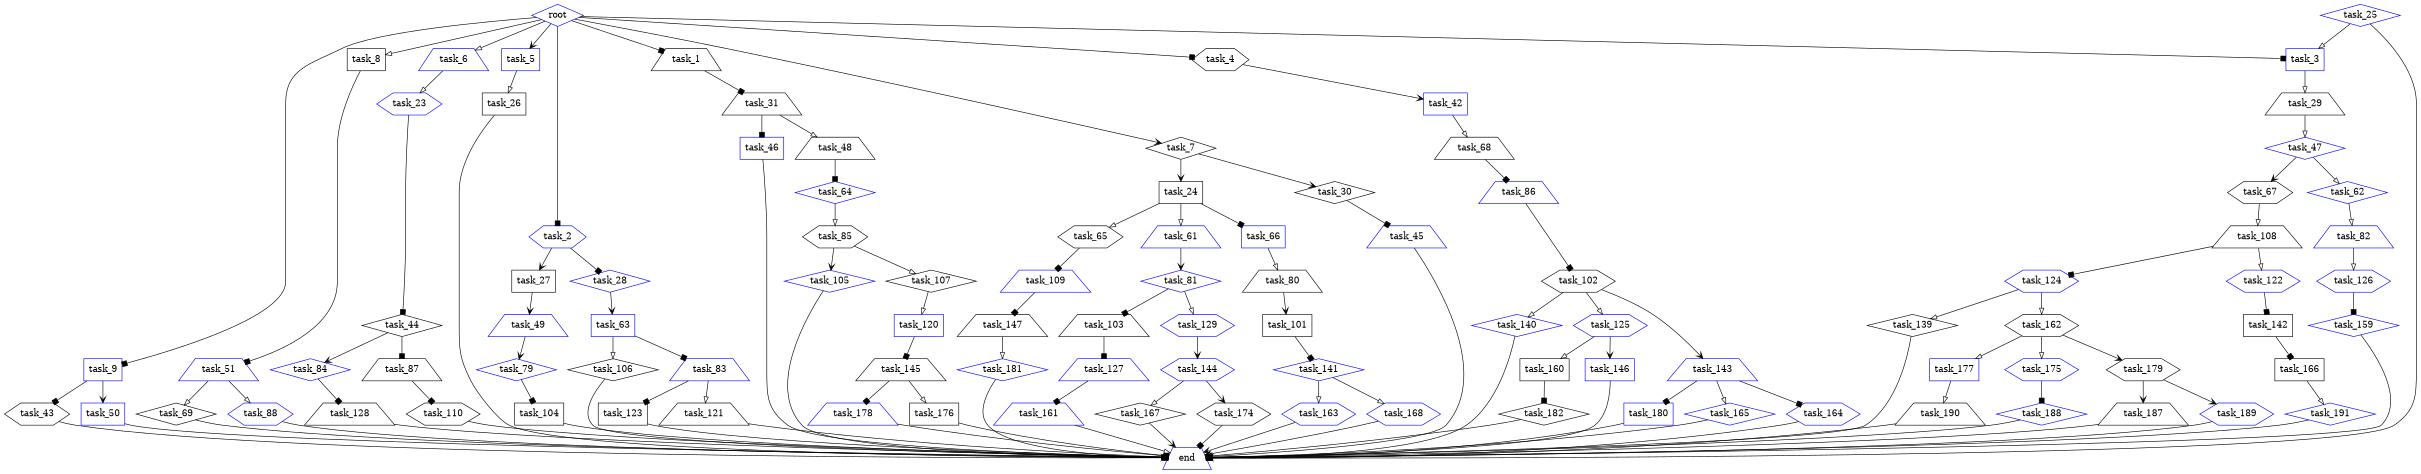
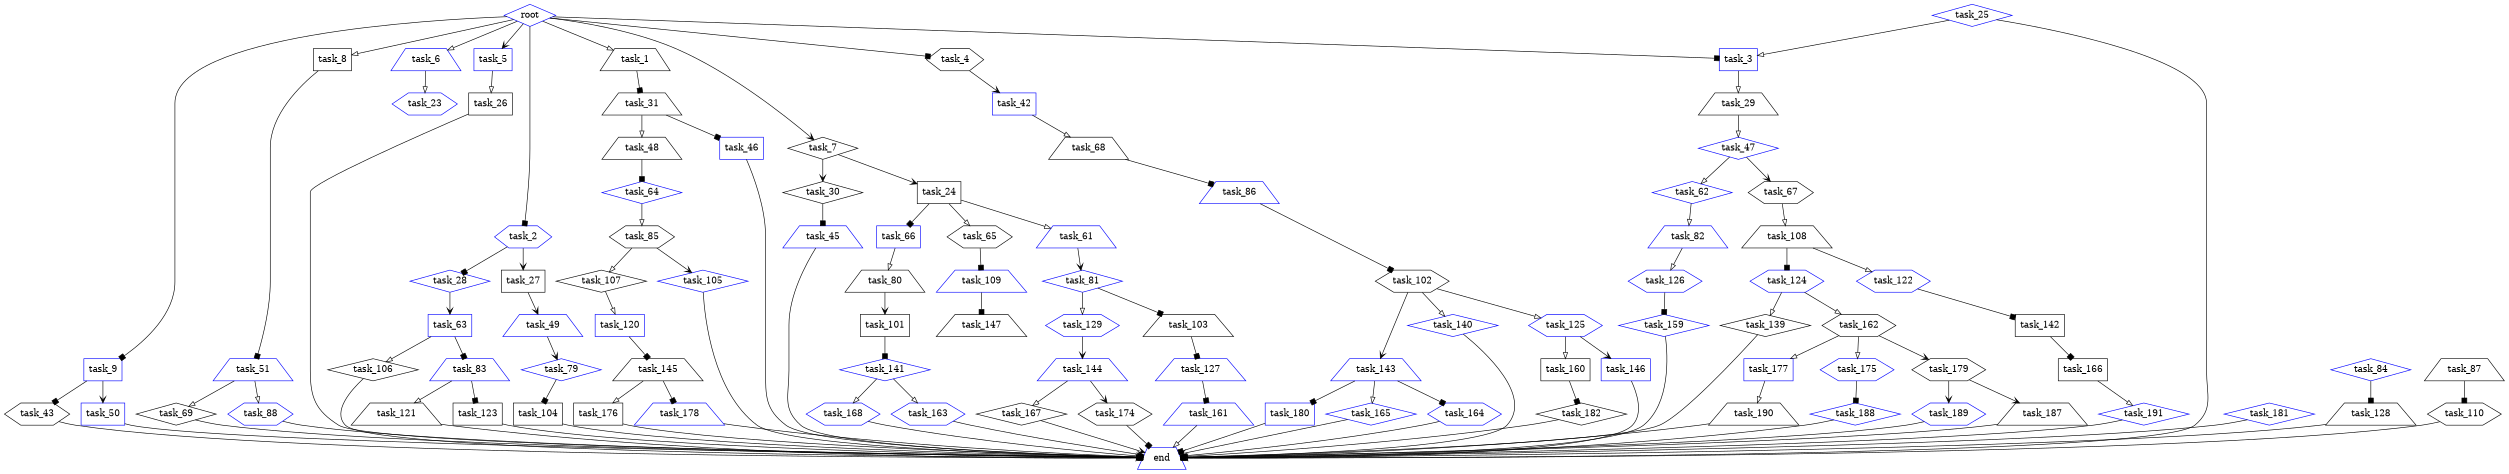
(615, 35) -> (575, 35)
(402, 325) -> none
(1002, 345) -> none
(1198, 370) -> (1082, 370)
